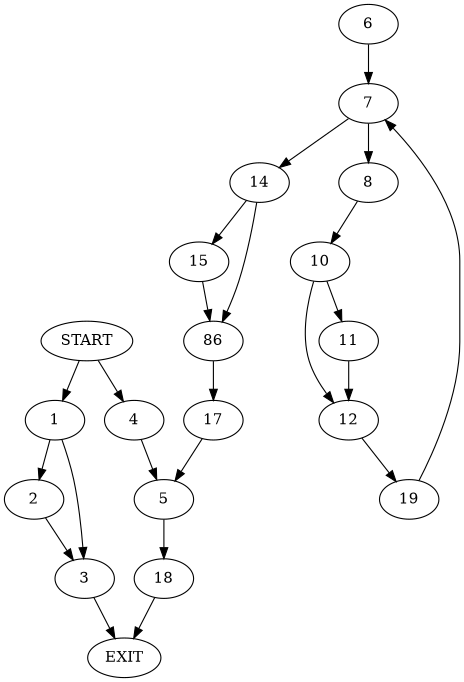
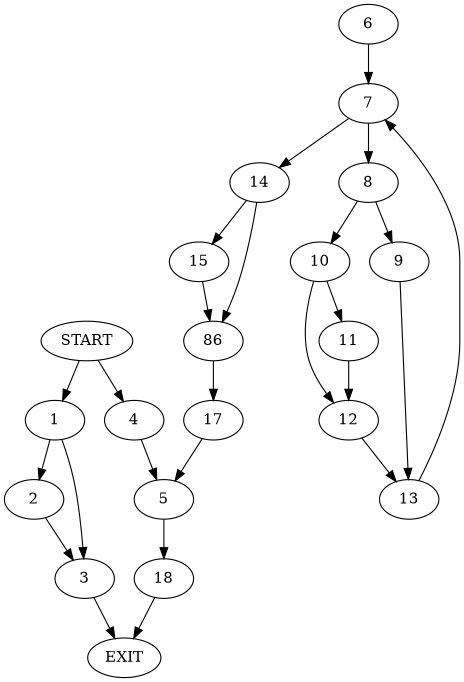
none -> (399, 262)
(409, 499) -> (409, 499)
